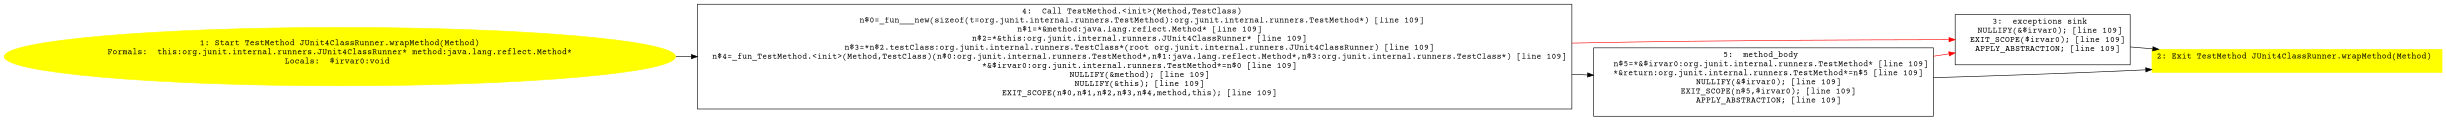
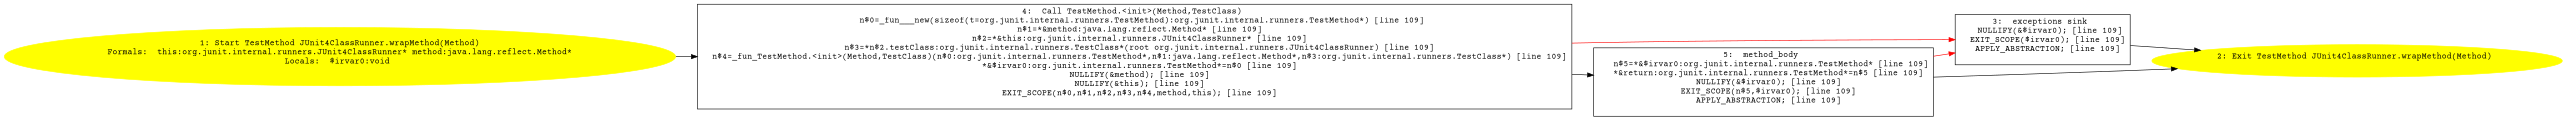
(2297, 61) -> (2357, 61)
